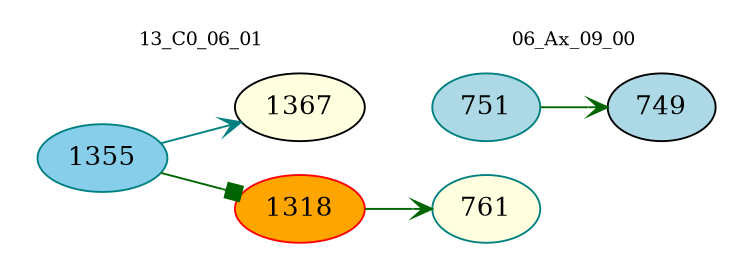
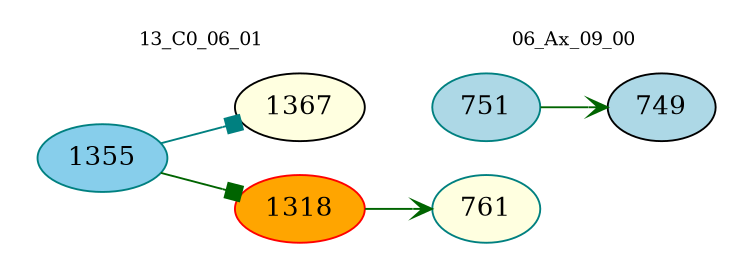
(192, 135) -> (192, 135)
